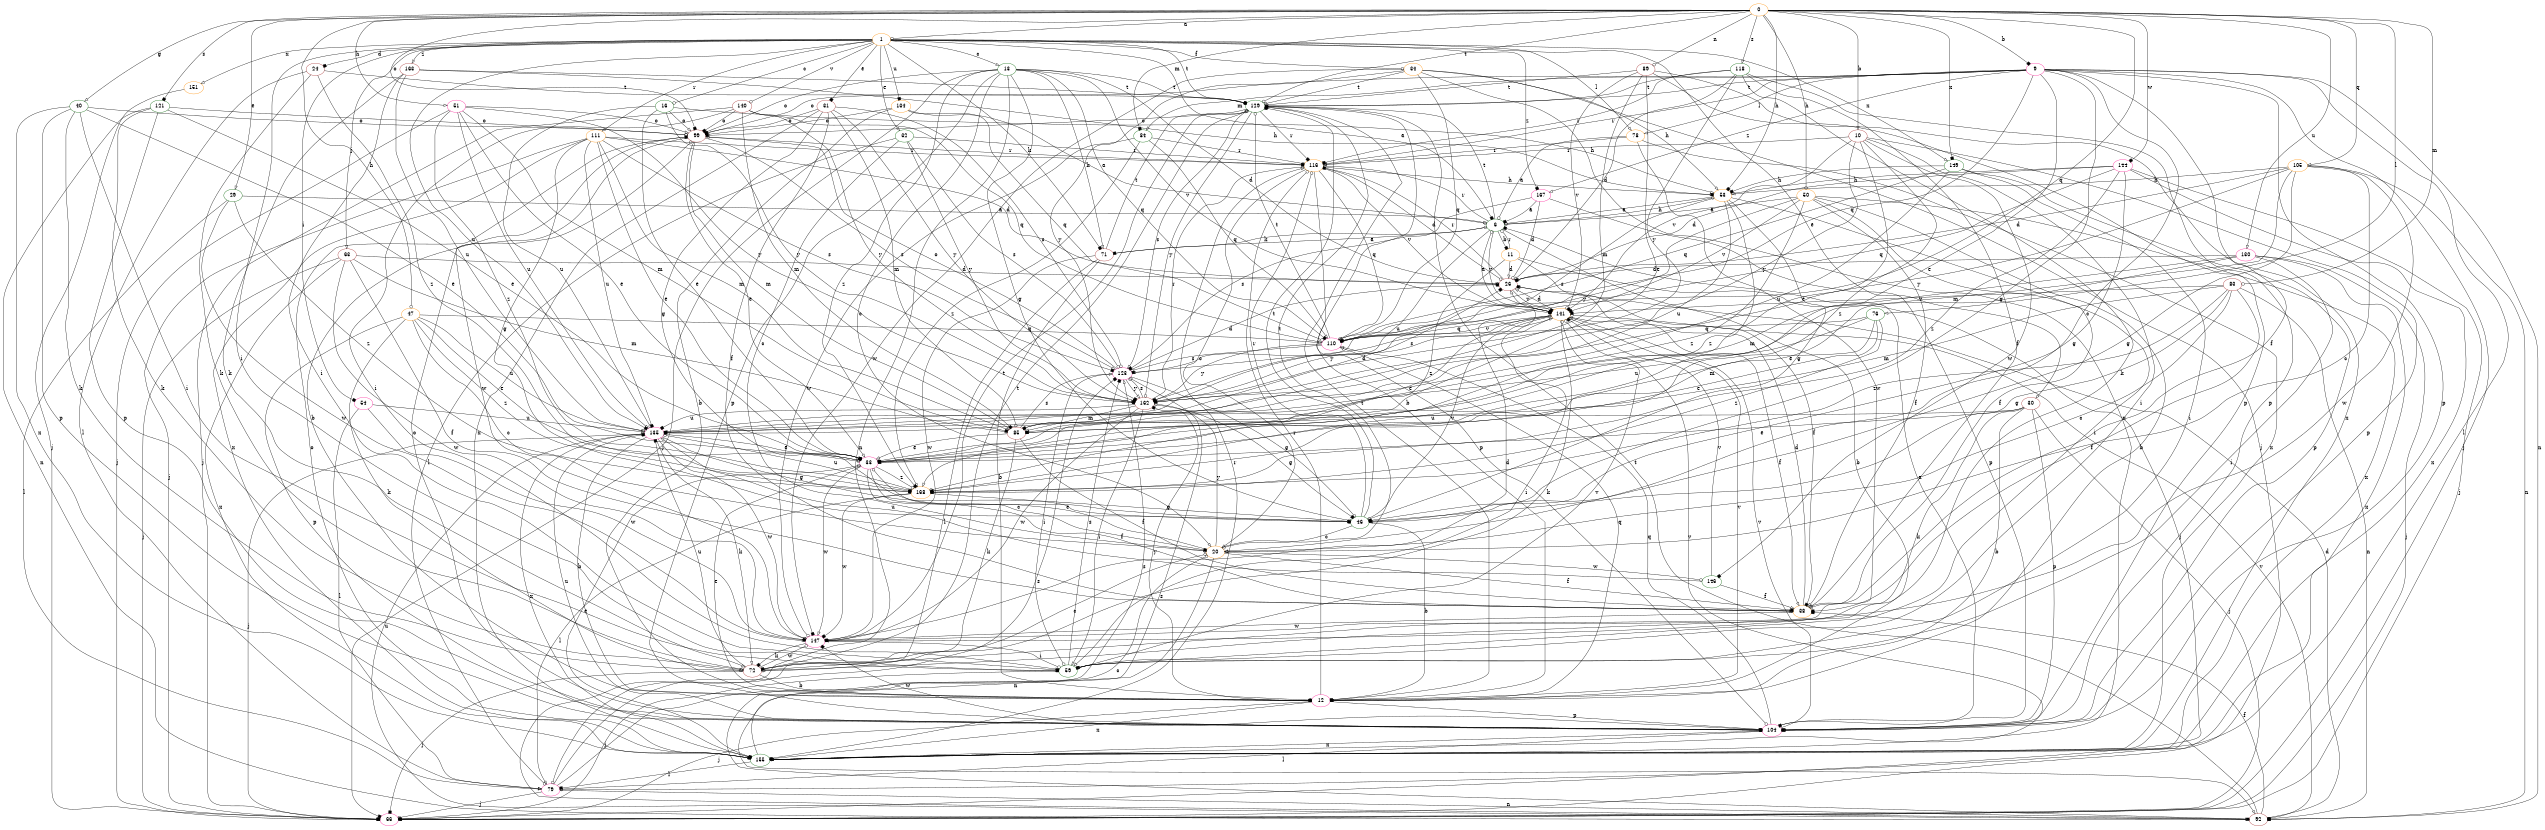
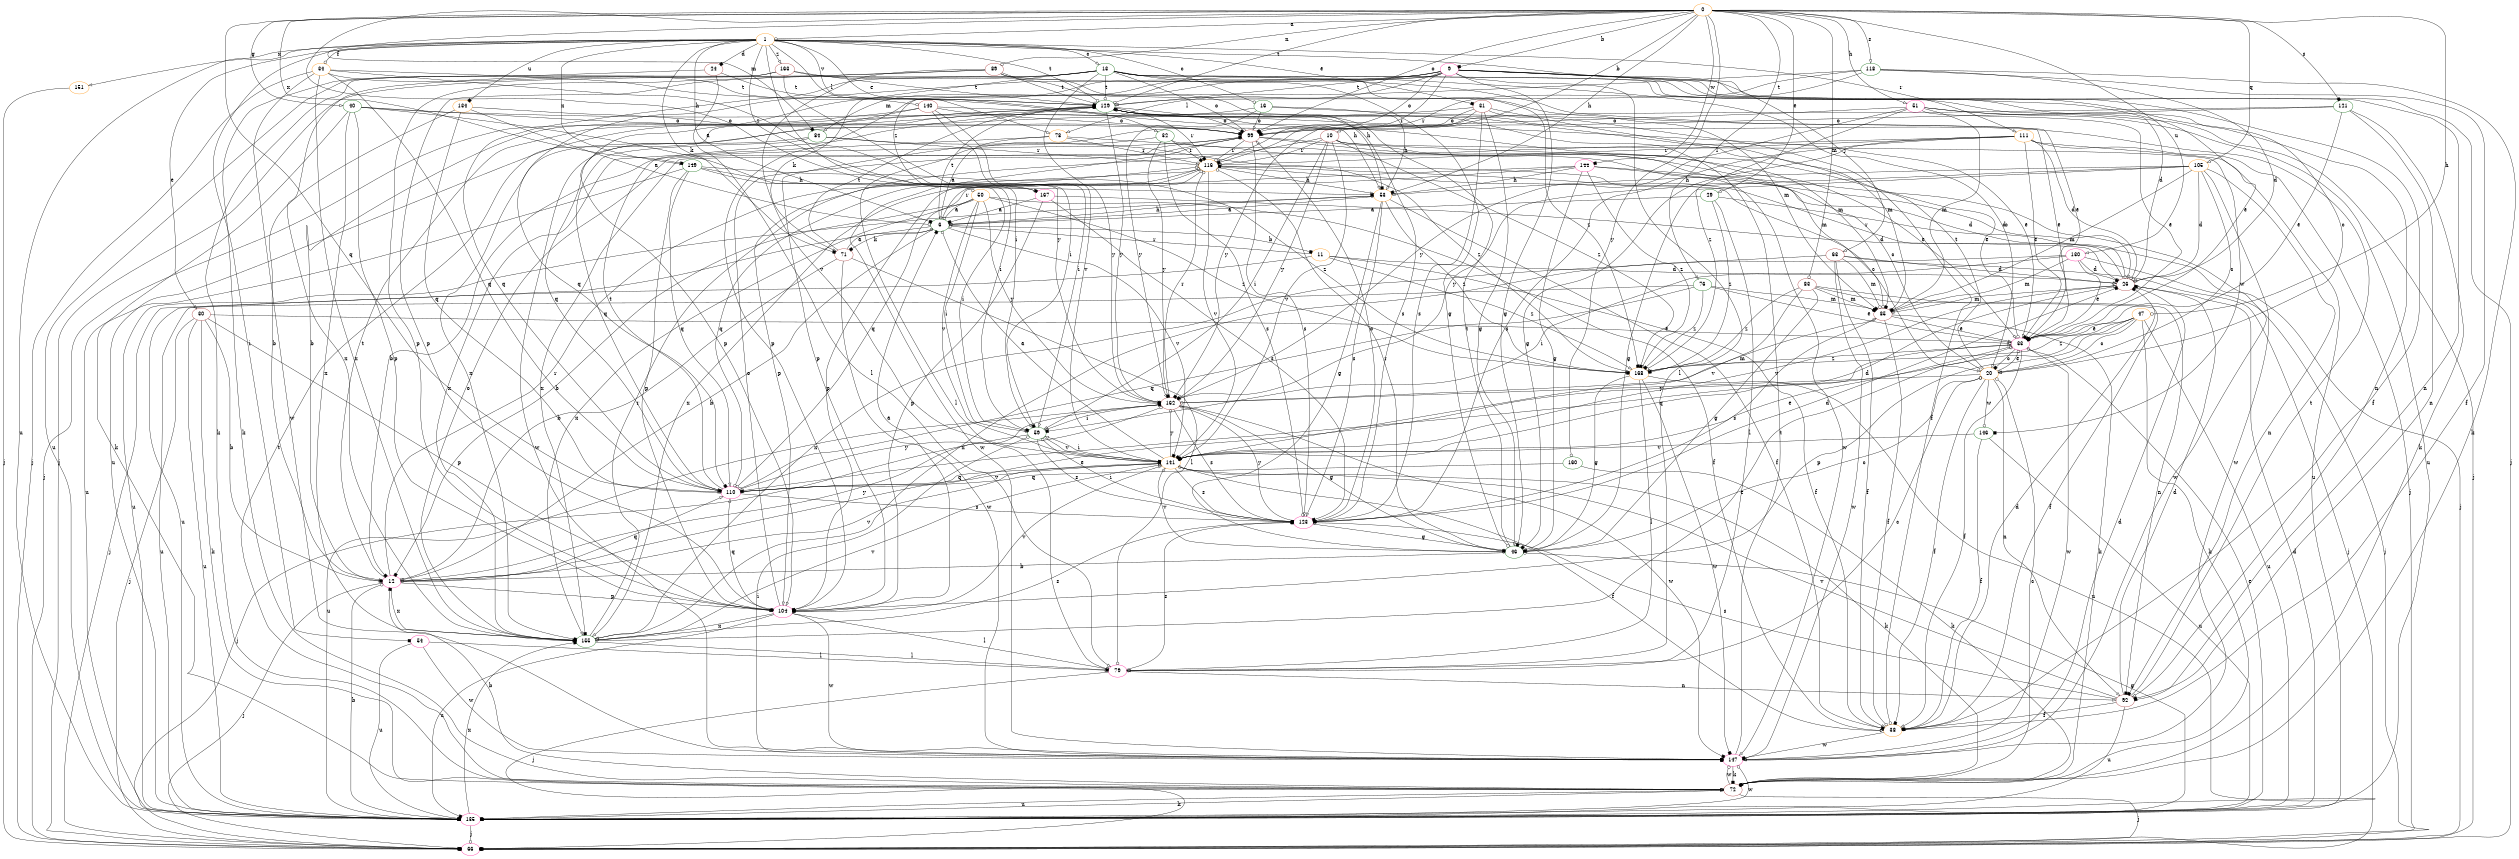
(774, 320) -> (2005, 294)
(1447, 348) -> none
(537, 394) -> (1114, 181)
none -> (1573, 463)
(1760, 500) -> none
